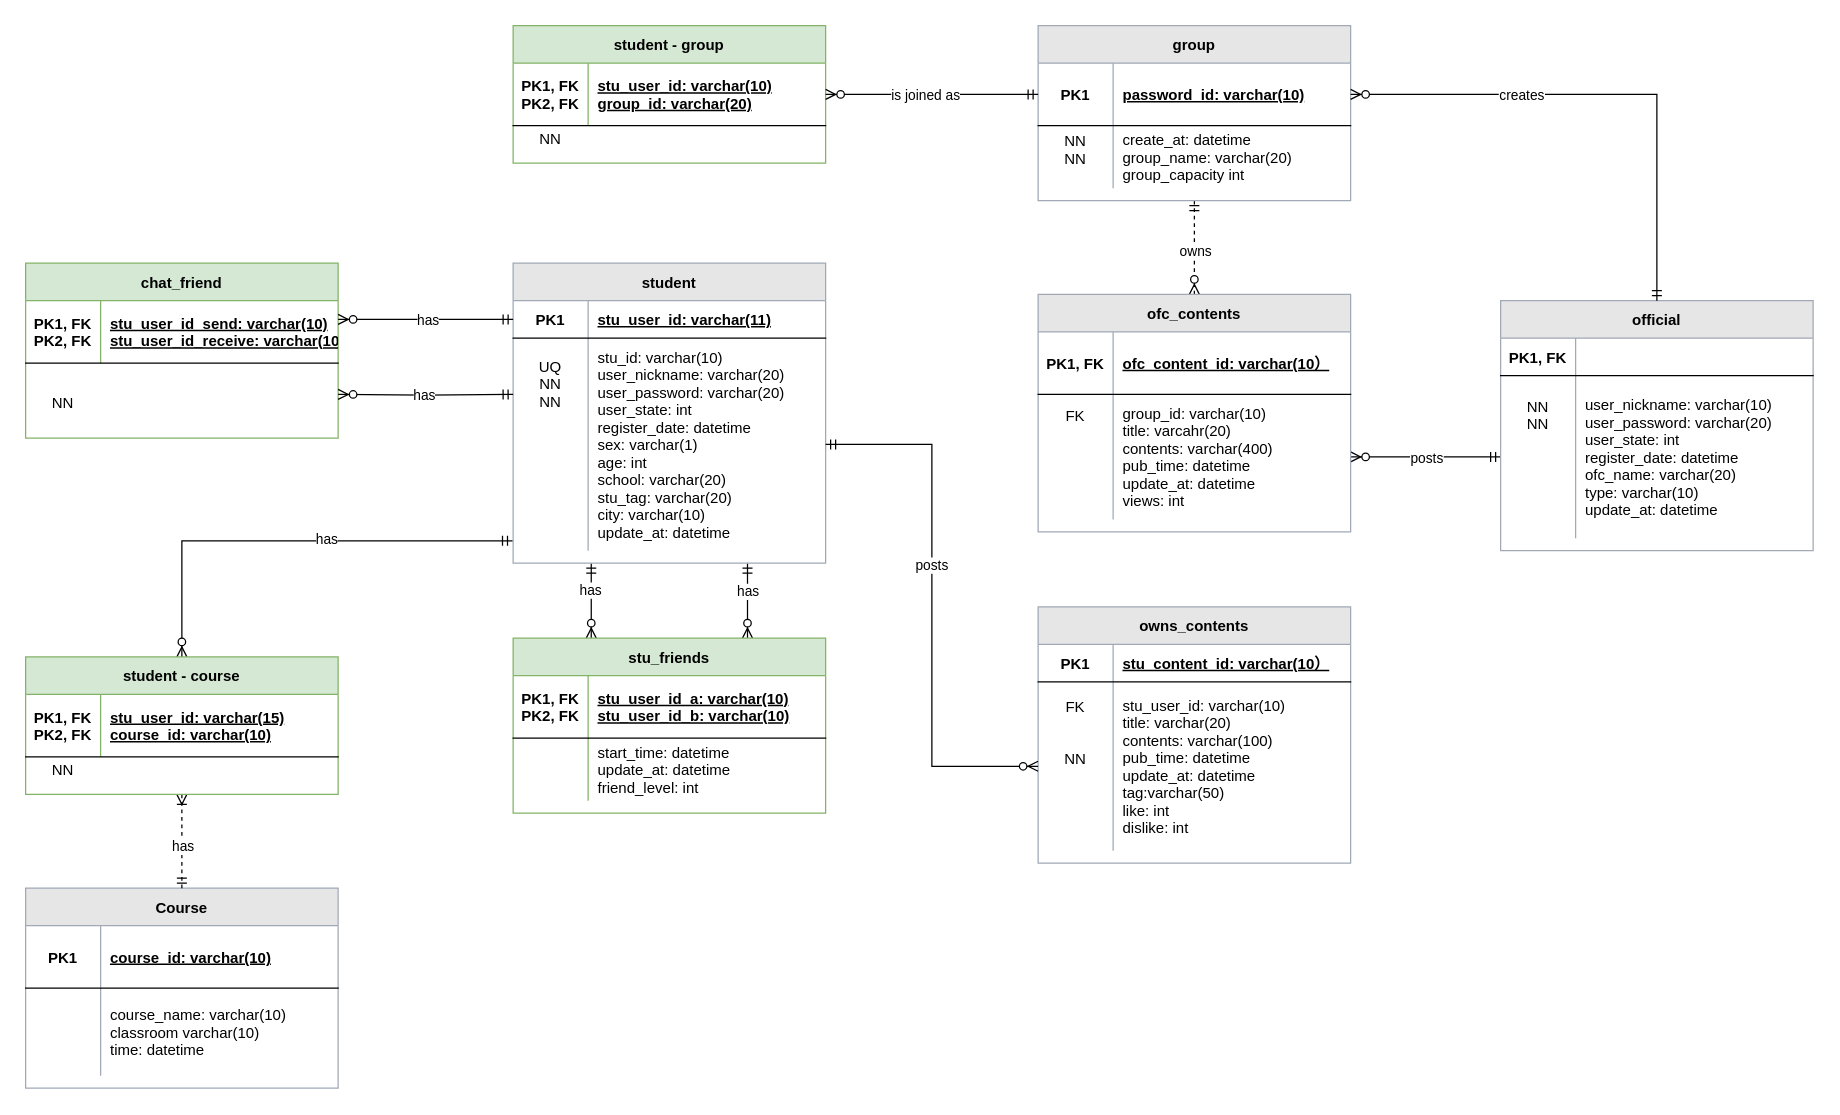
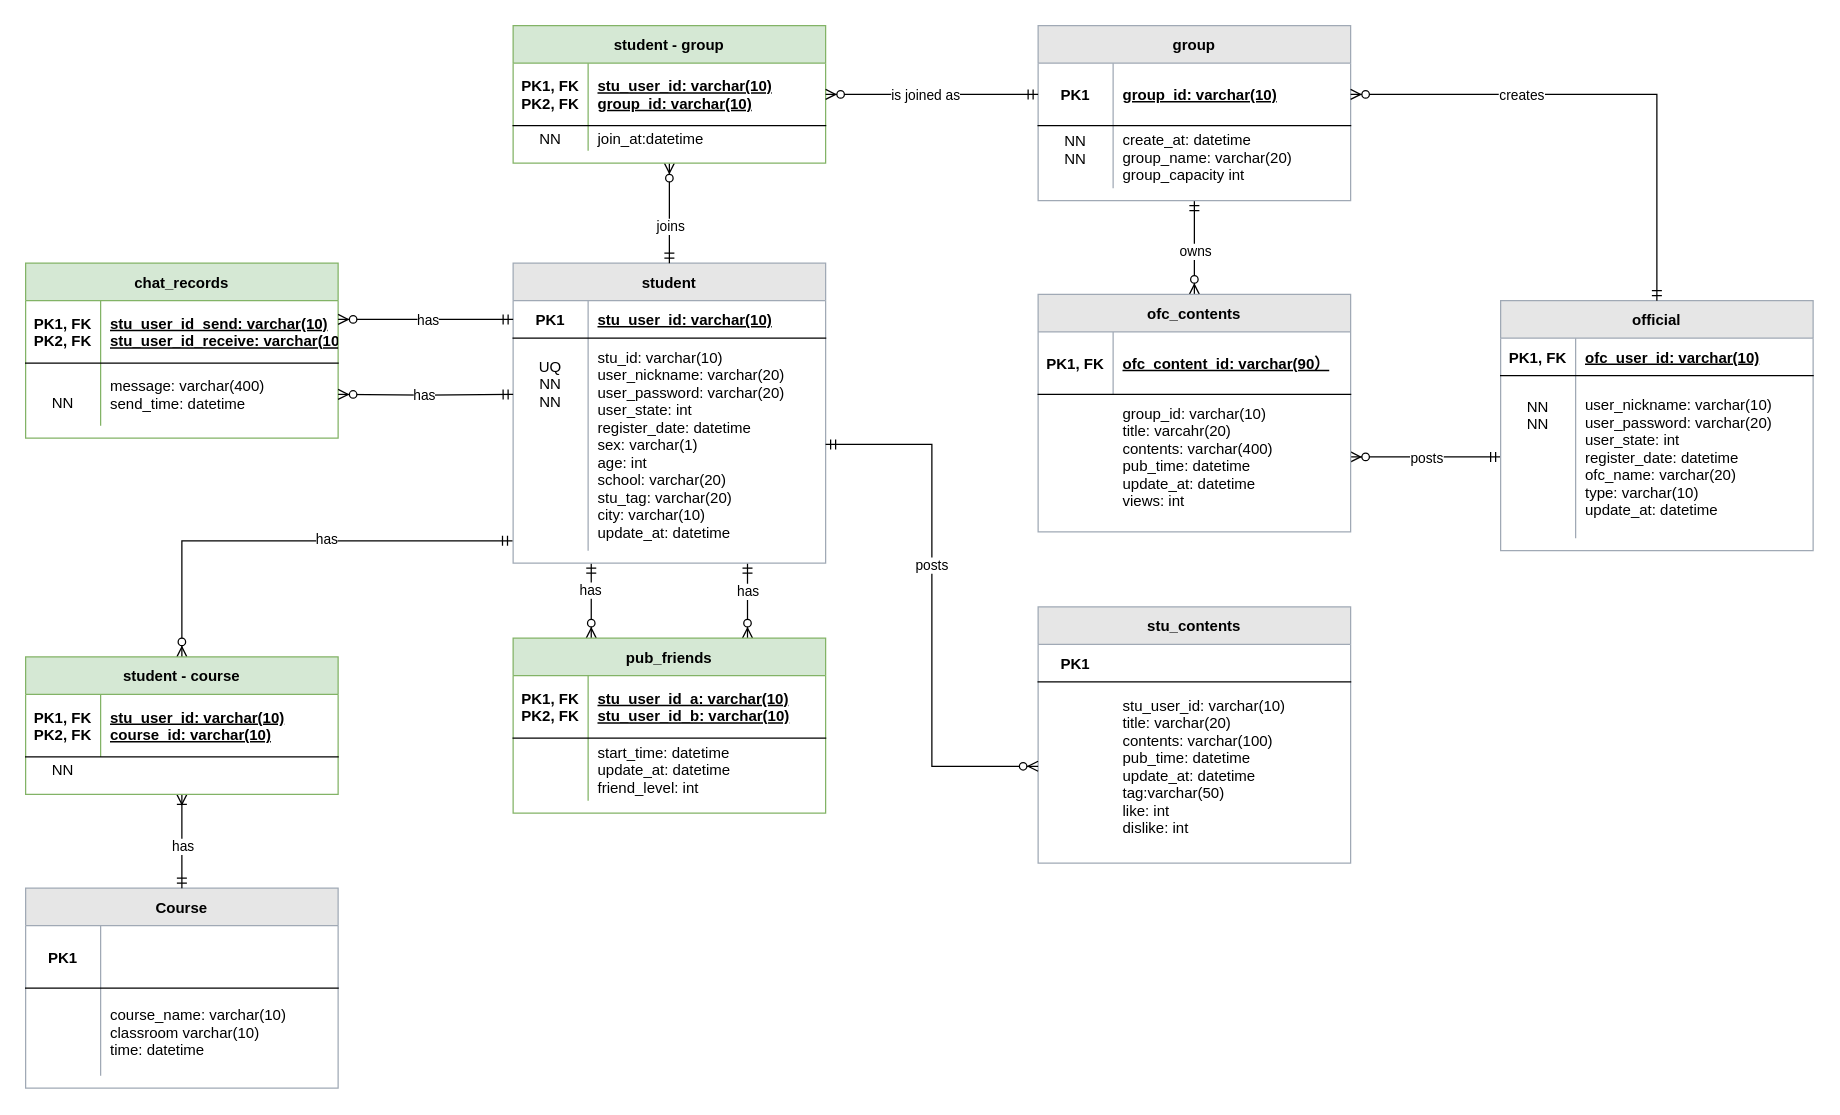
(692, 86) -> (692, 86)
(1217, 95) -> (1205, 95)
none -> (707, 138)
none -> (669, 213)
(1194, 224) -> (1194, 224)
(181, 283) -> (181, 283)
(694, 320) -> (694, 320)
none -> (1694, 357)
(1233, 364) -> (1233, 364)
none -> (219, 394)
(1076, 457) -> none
(1194, 626) -> (1194, 626)
(669, 658) -> (669, 658)
(1232, 663) -> none
(207, 718) -> (207, 718)
(1076, 766) -> none
(182, 818) -> (182, 818)
(219, 957) -> none
